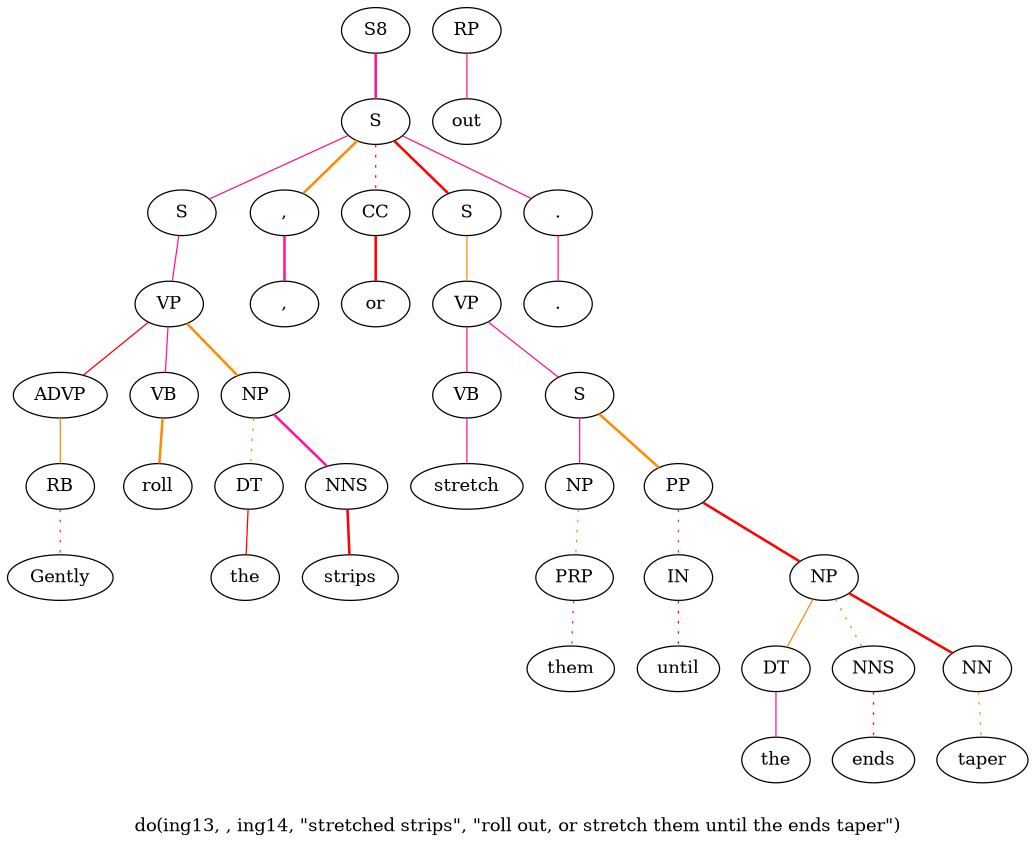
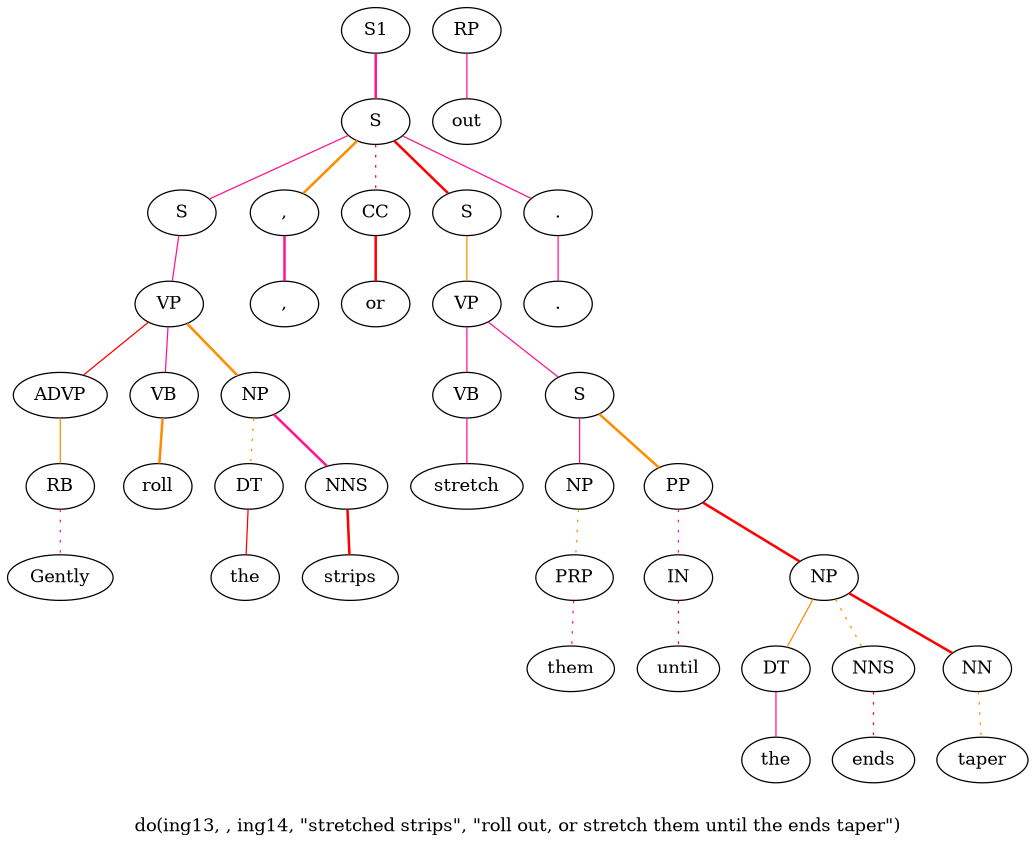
(376, 30) -> (376, 30)
